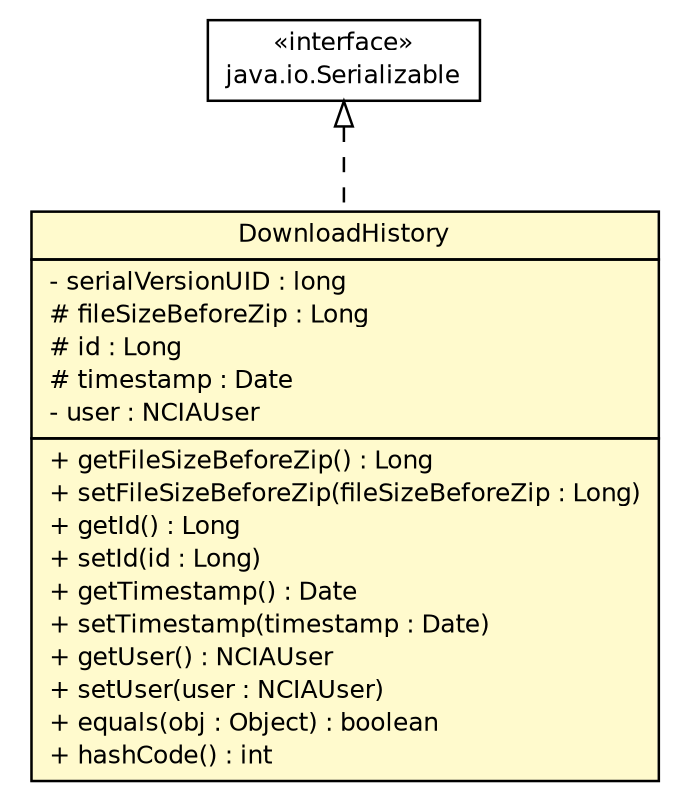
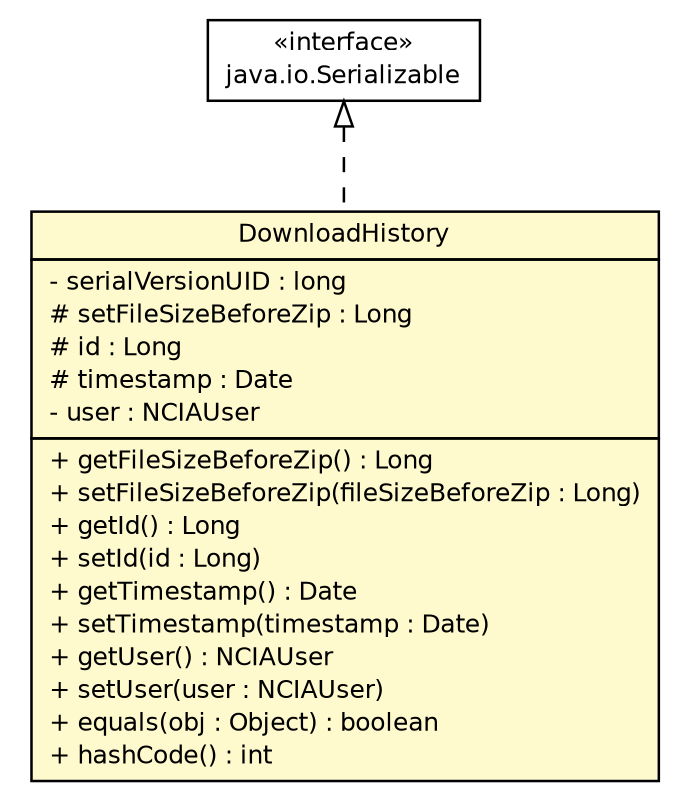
(209, 315) -> (232, 315)
